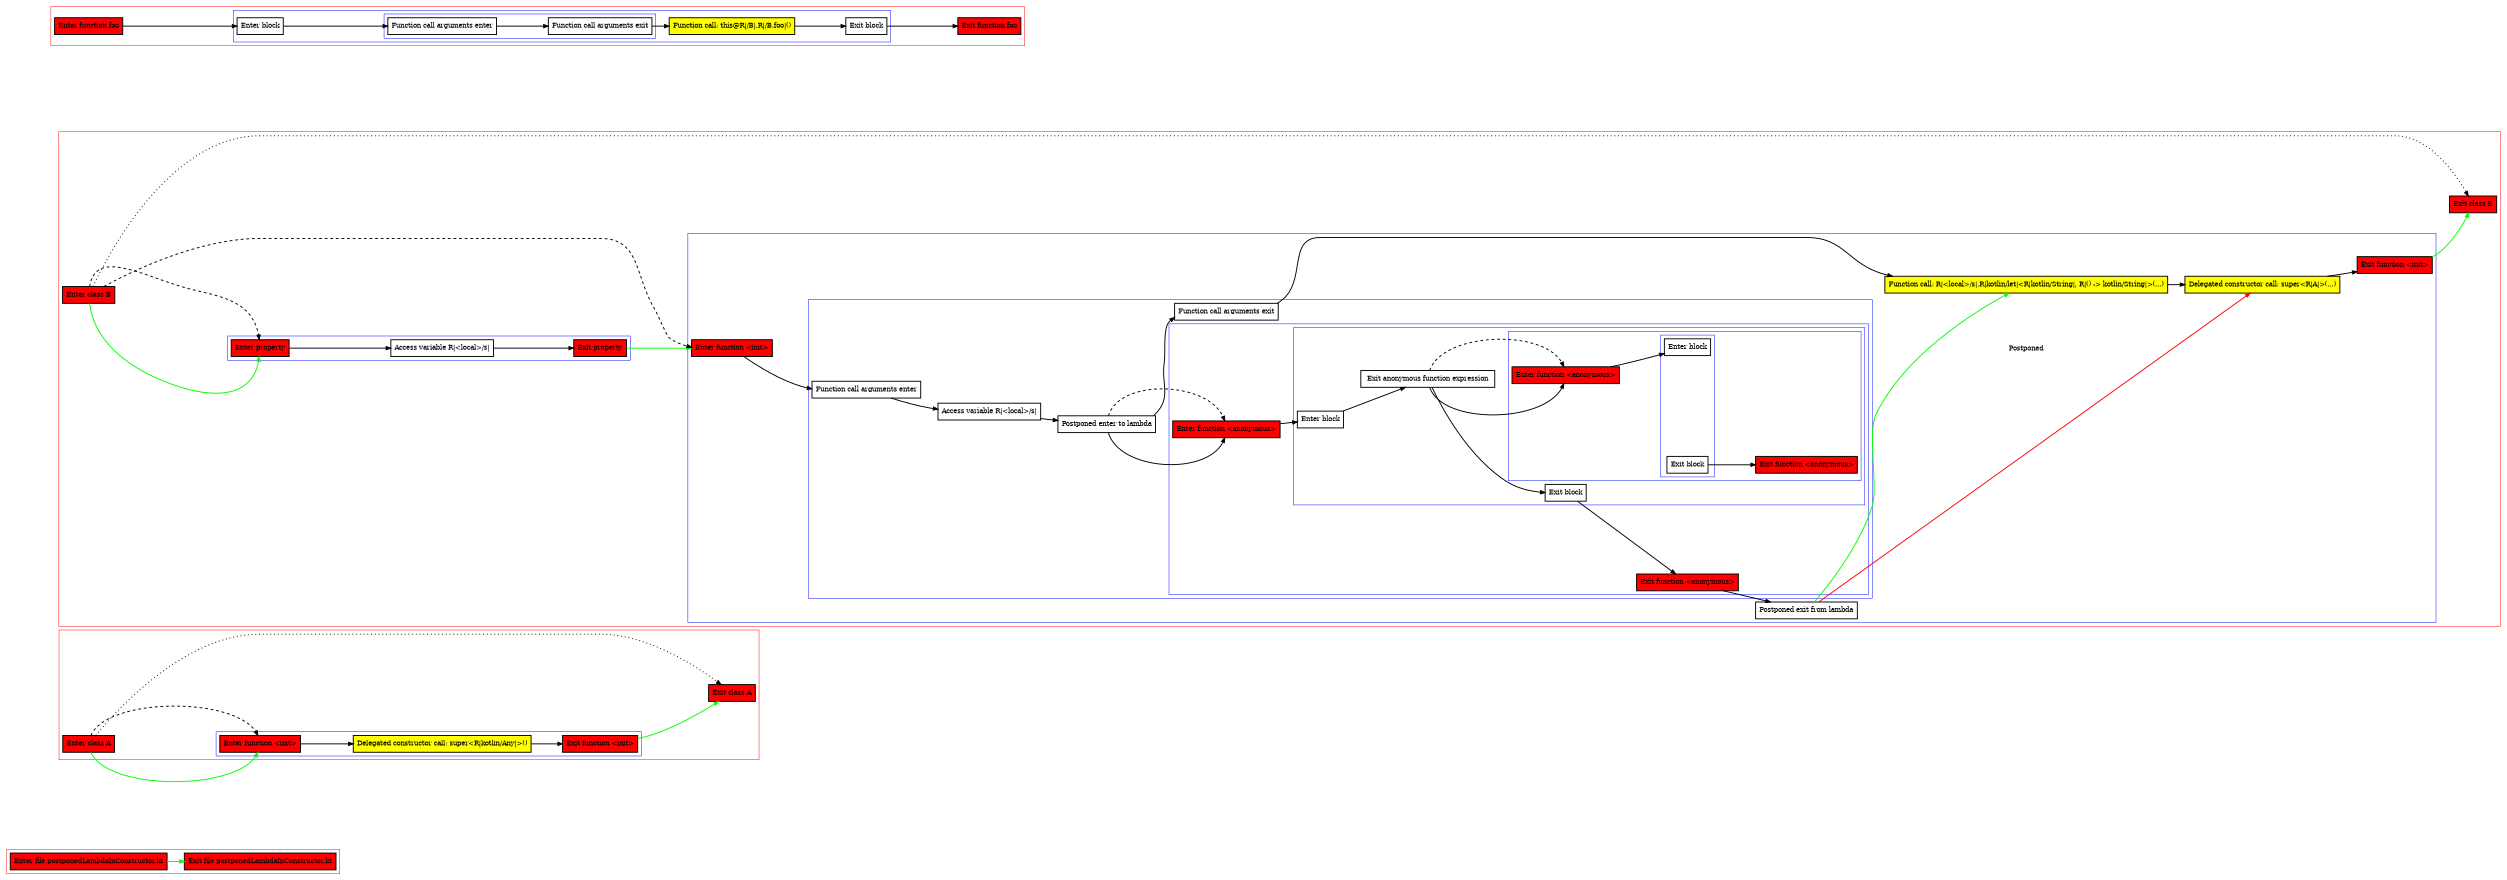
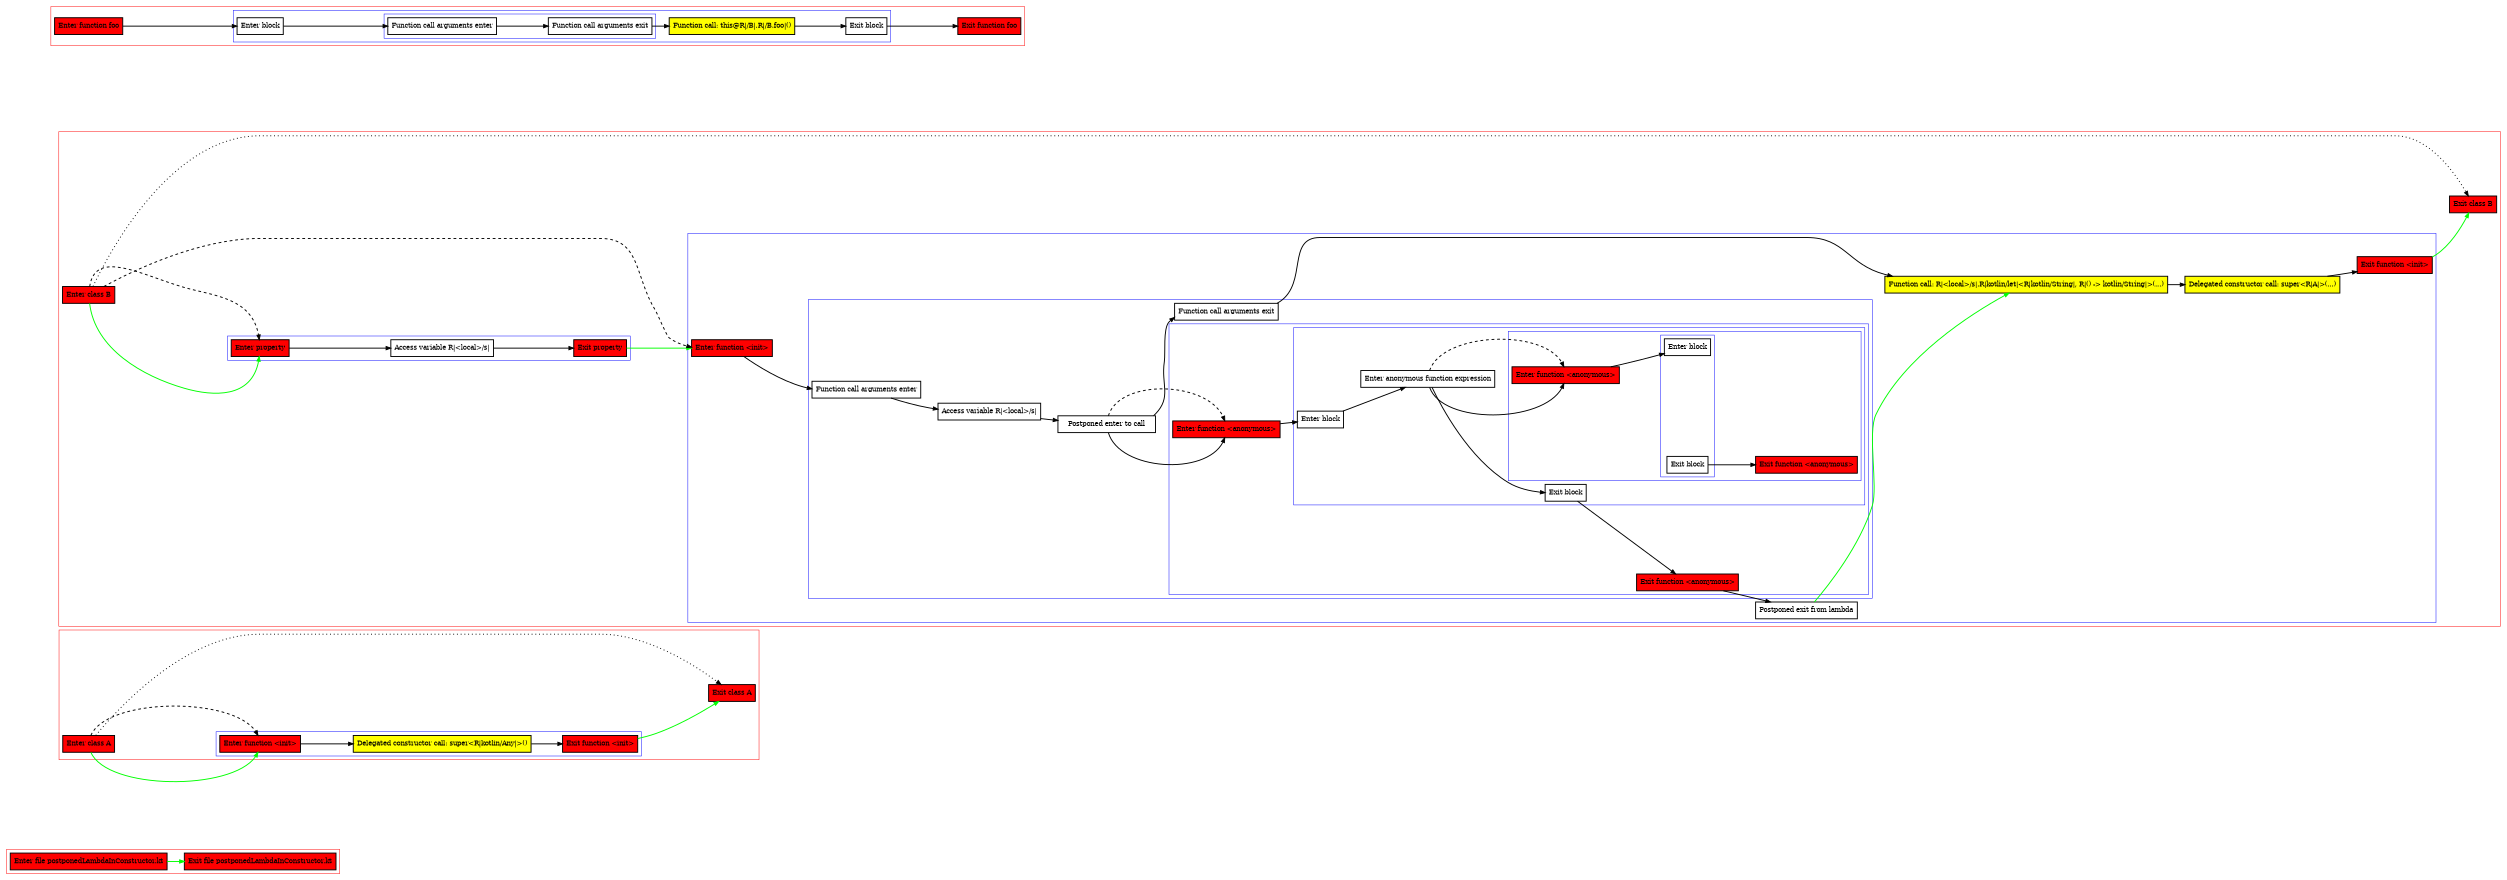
(1428, 379) -> (1428, 379)
(1107, 424) -> (1107, 424)
(2033, 449) -> none
